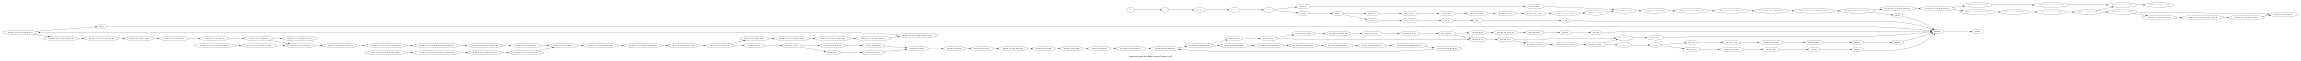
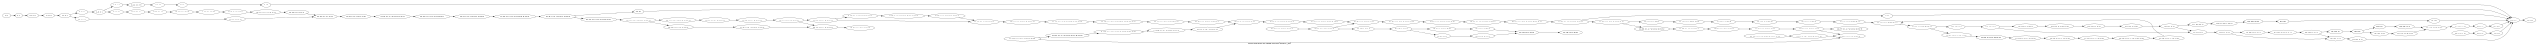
none -> (1022, 22)
(318, 46) -> (1439, 42)
(665, 46) -> (1346, 22)
(968, 49) -> (1634, 22)
(1752, 49) -> (2419, 31)
